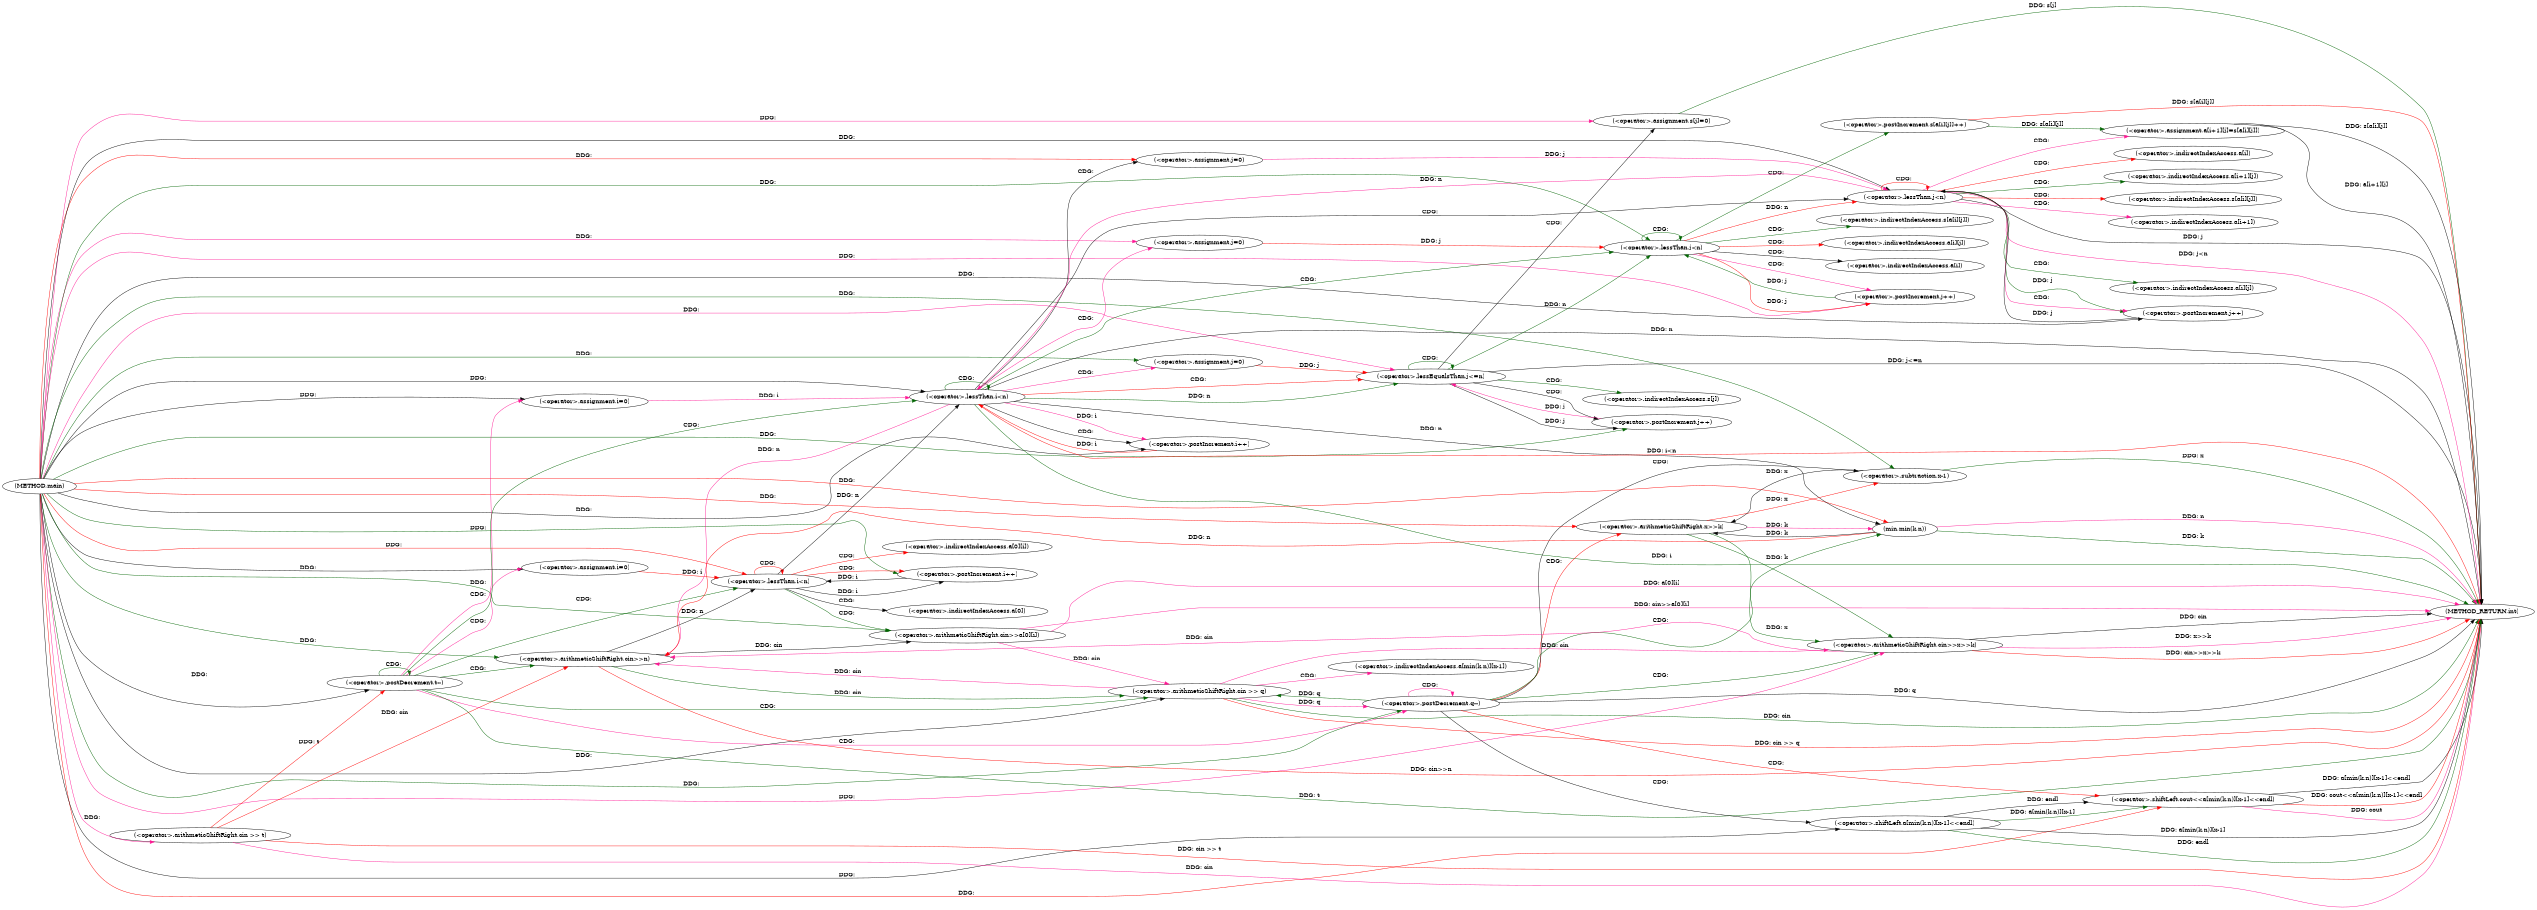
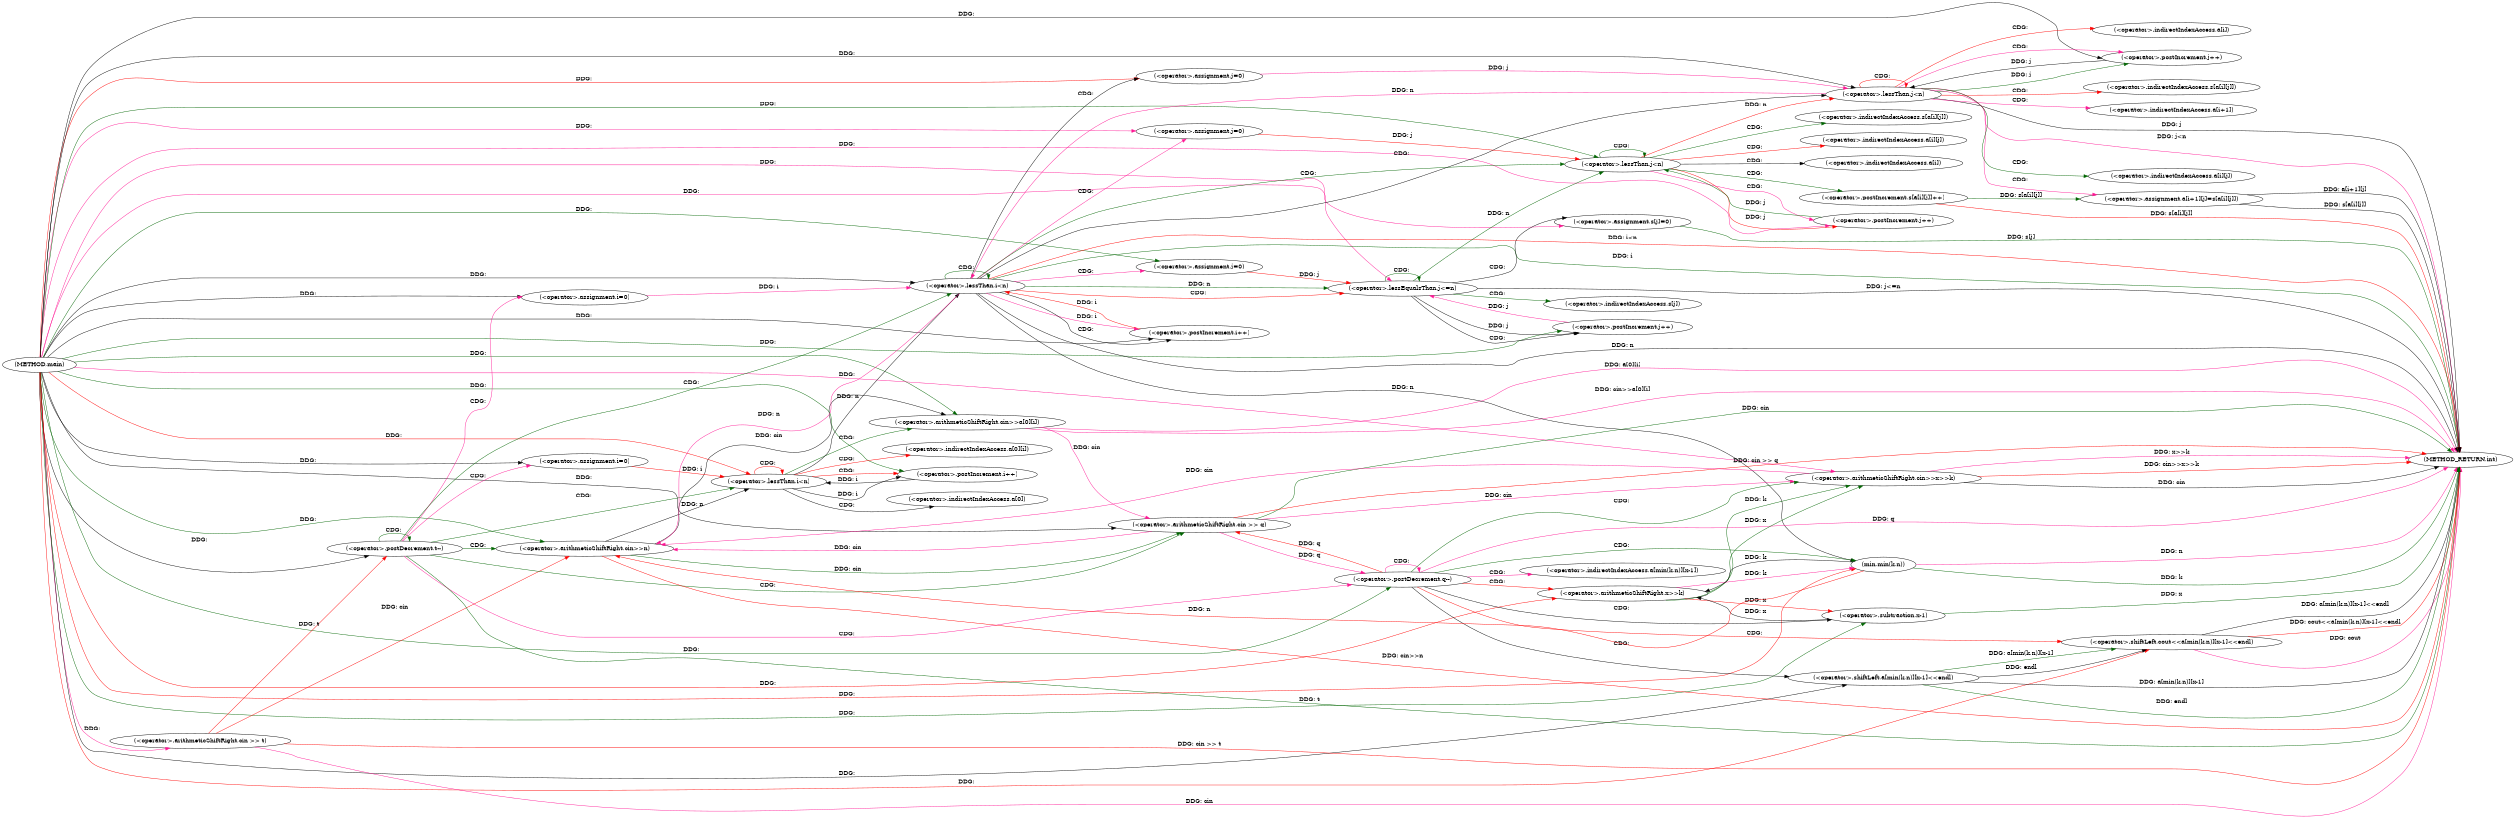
(2193, 177) -> none
(1312, 679) -> (1498, 576)
(1325, 698) -> (1312, 550)
(1994, 703) -> (1933, 522)
